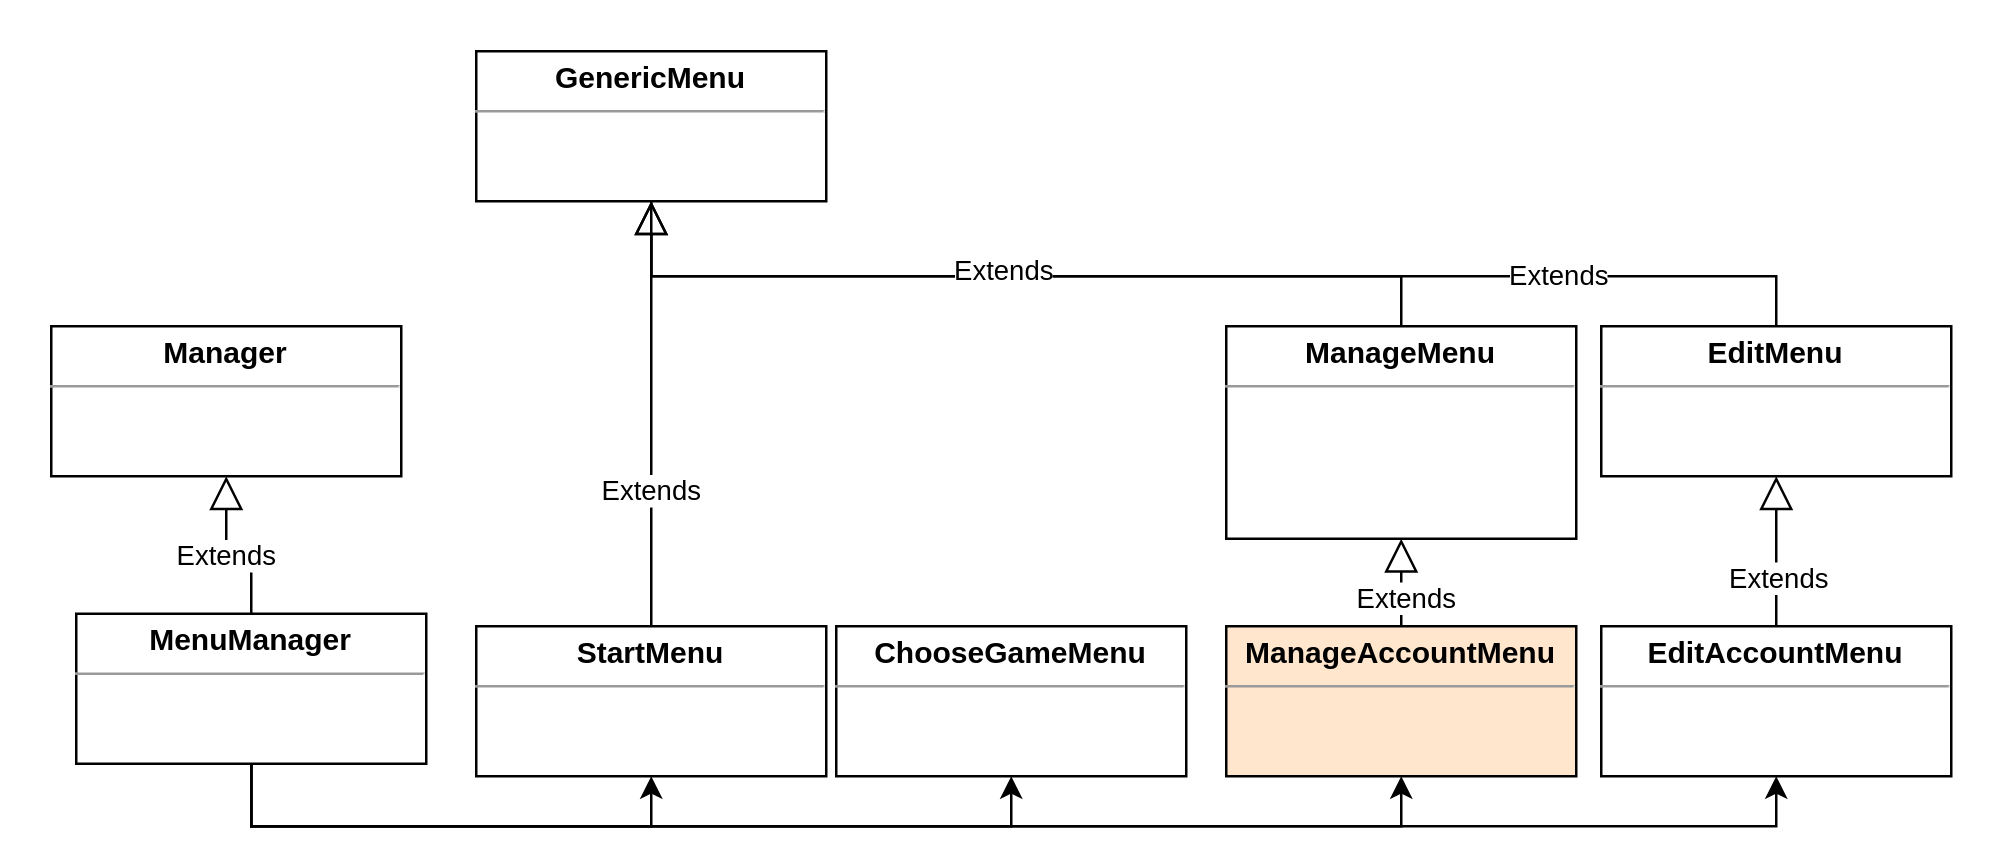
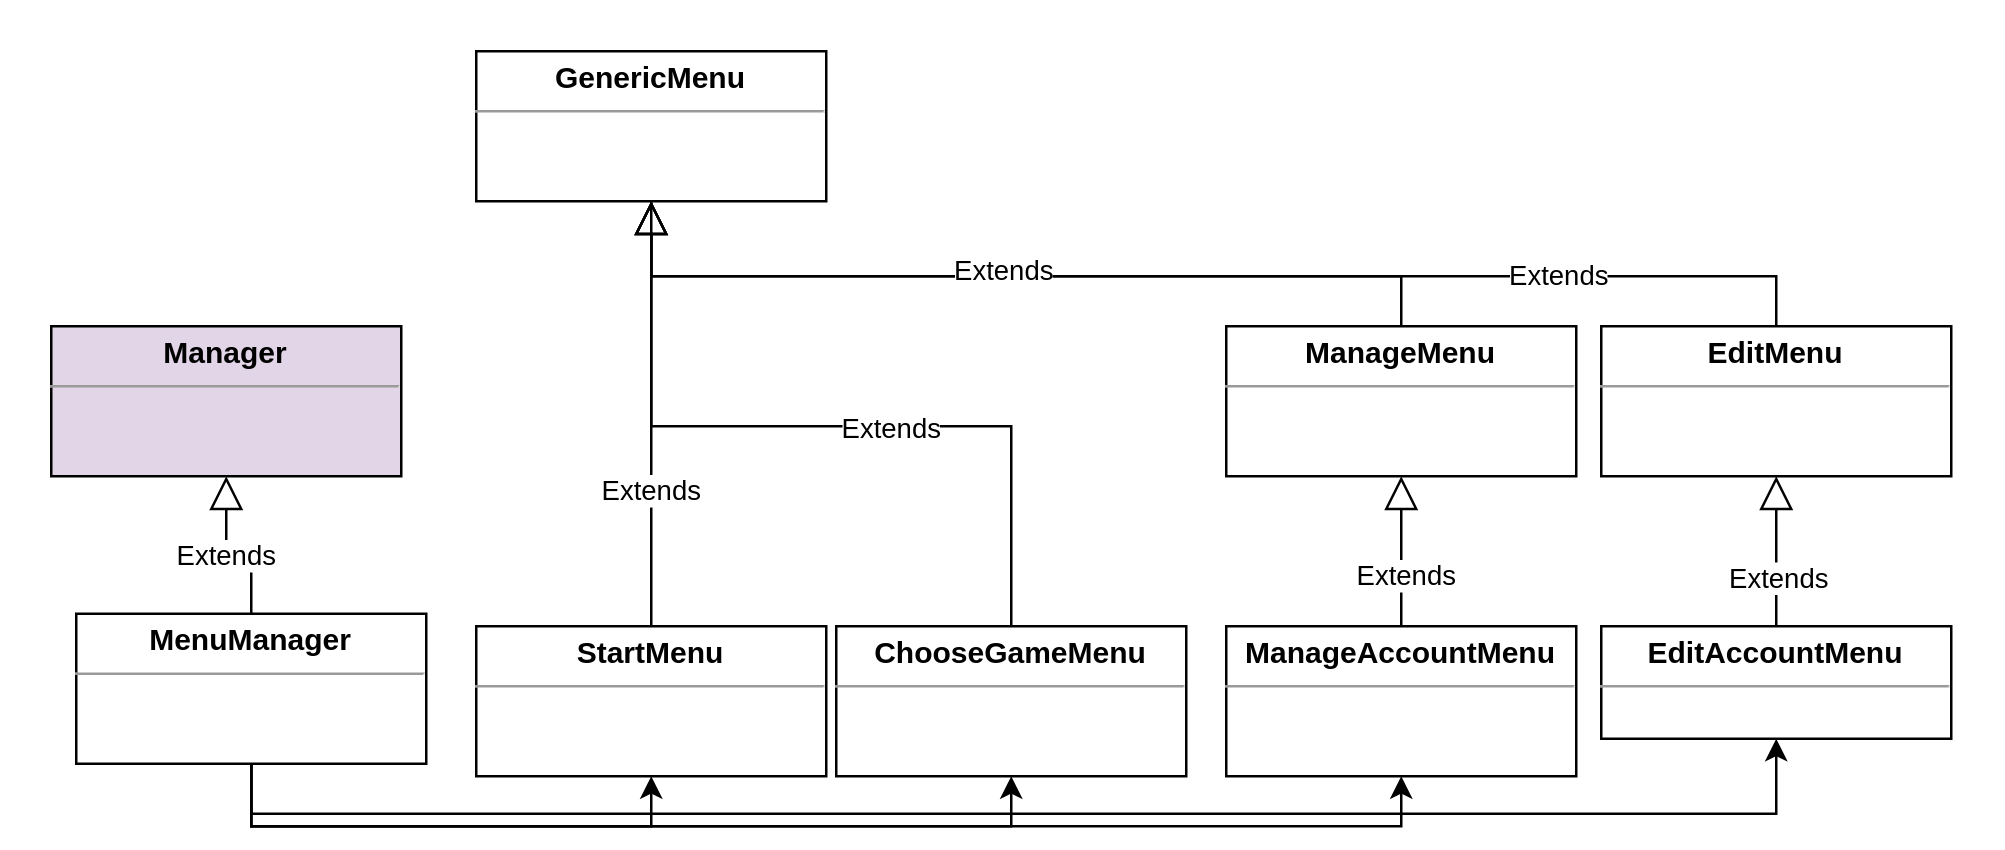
(226, 401) -> (226, 401)
none -> (933, 426)
(1401, 433) -> (1401, 401)
(1401, 701) -> (1401, 701)
(1776, 701) -> (1776, 683)
